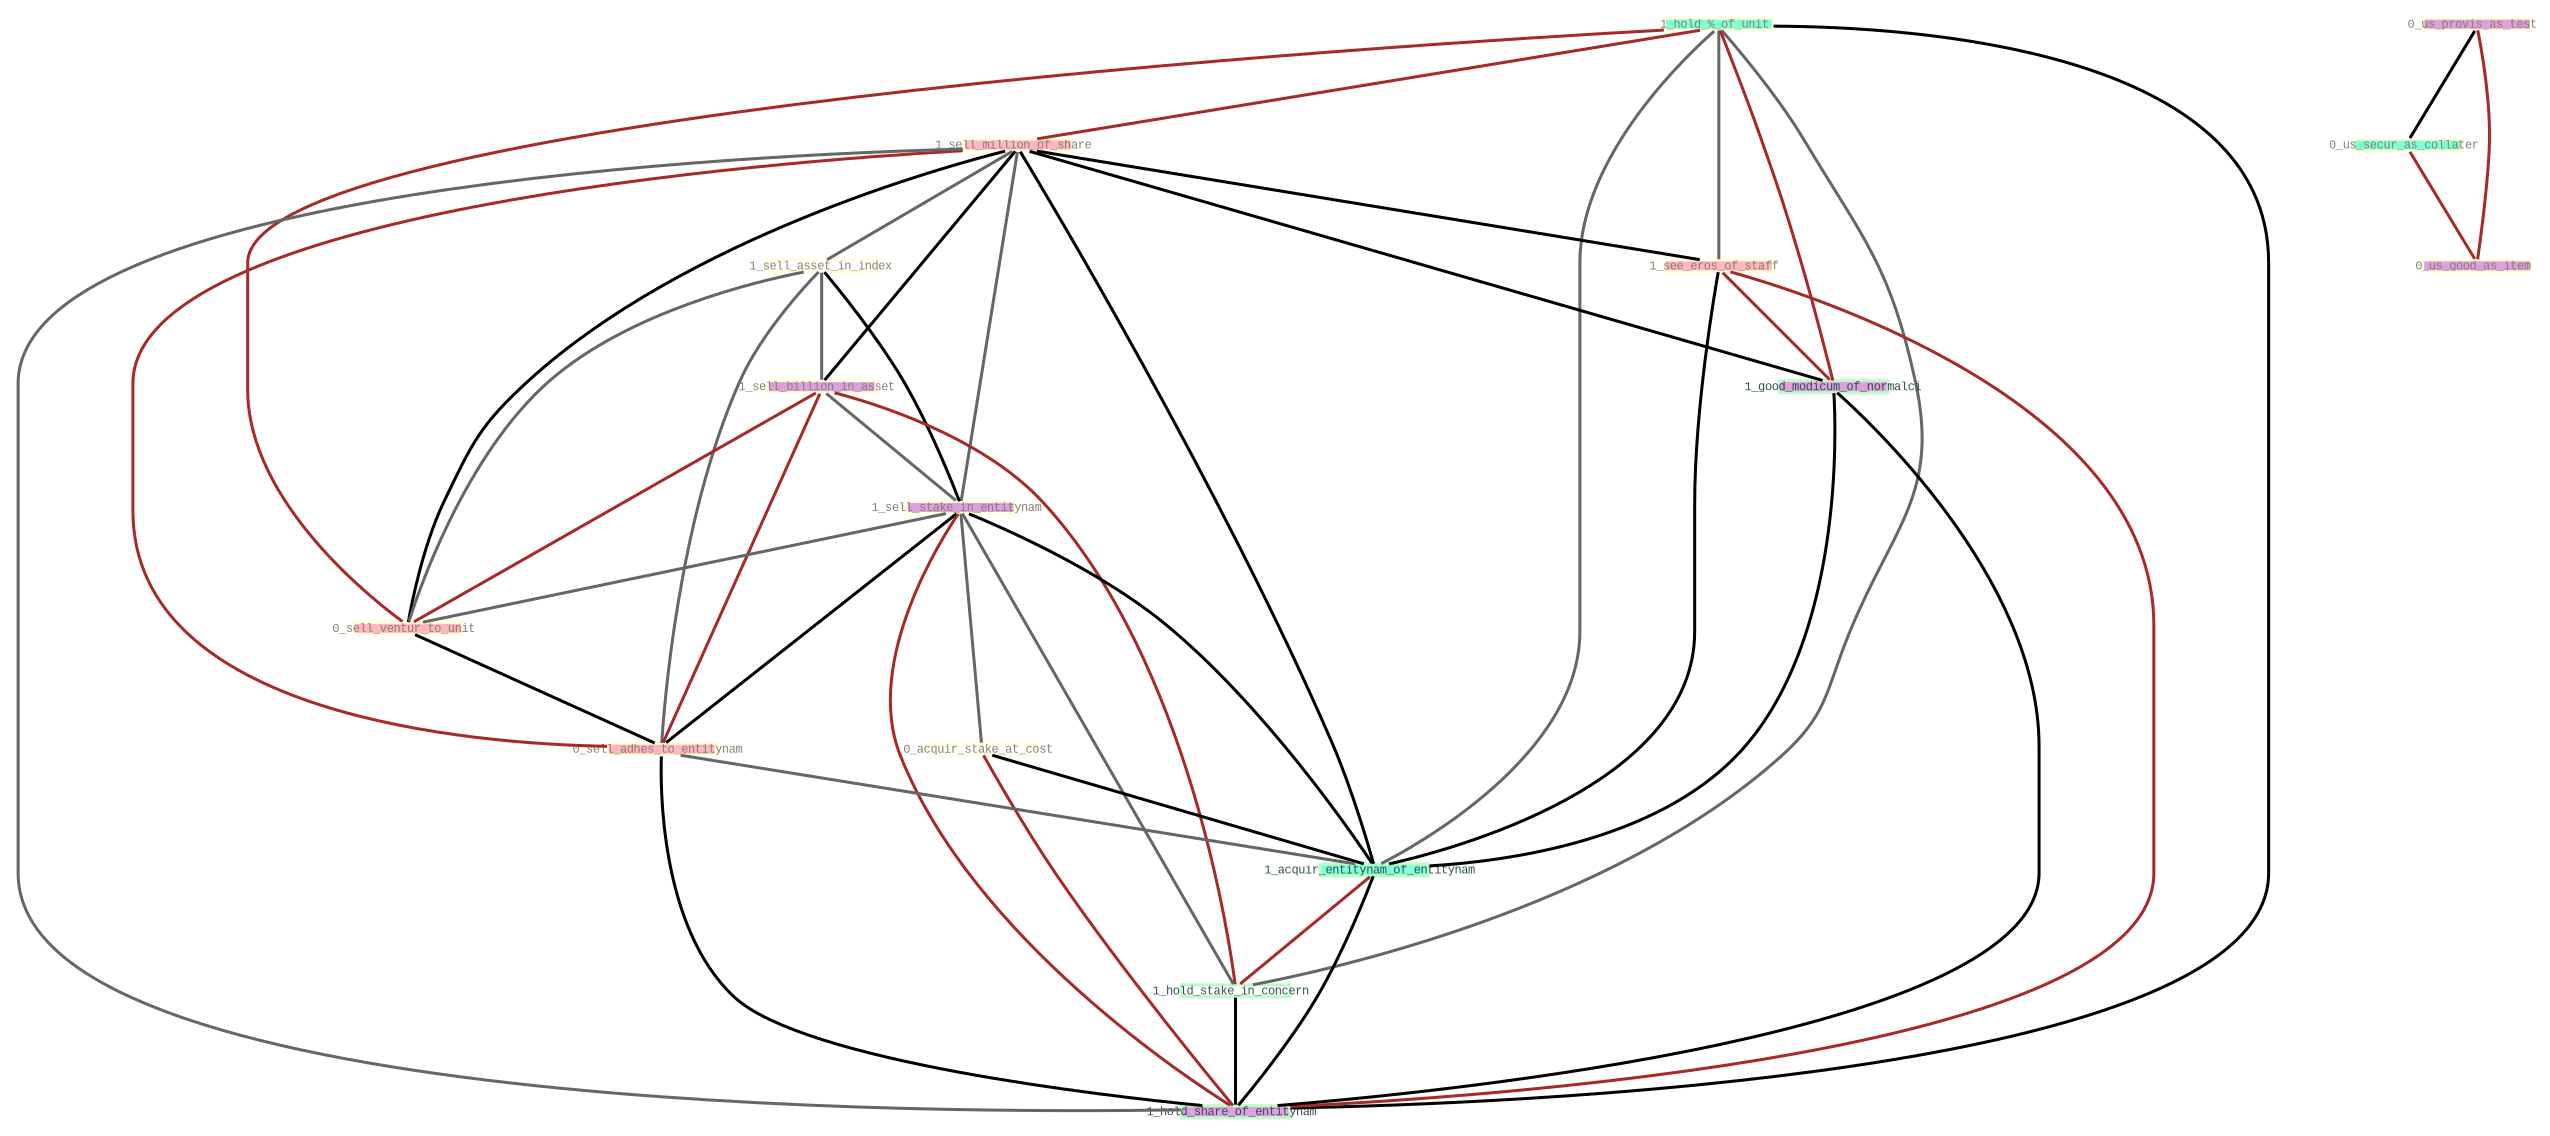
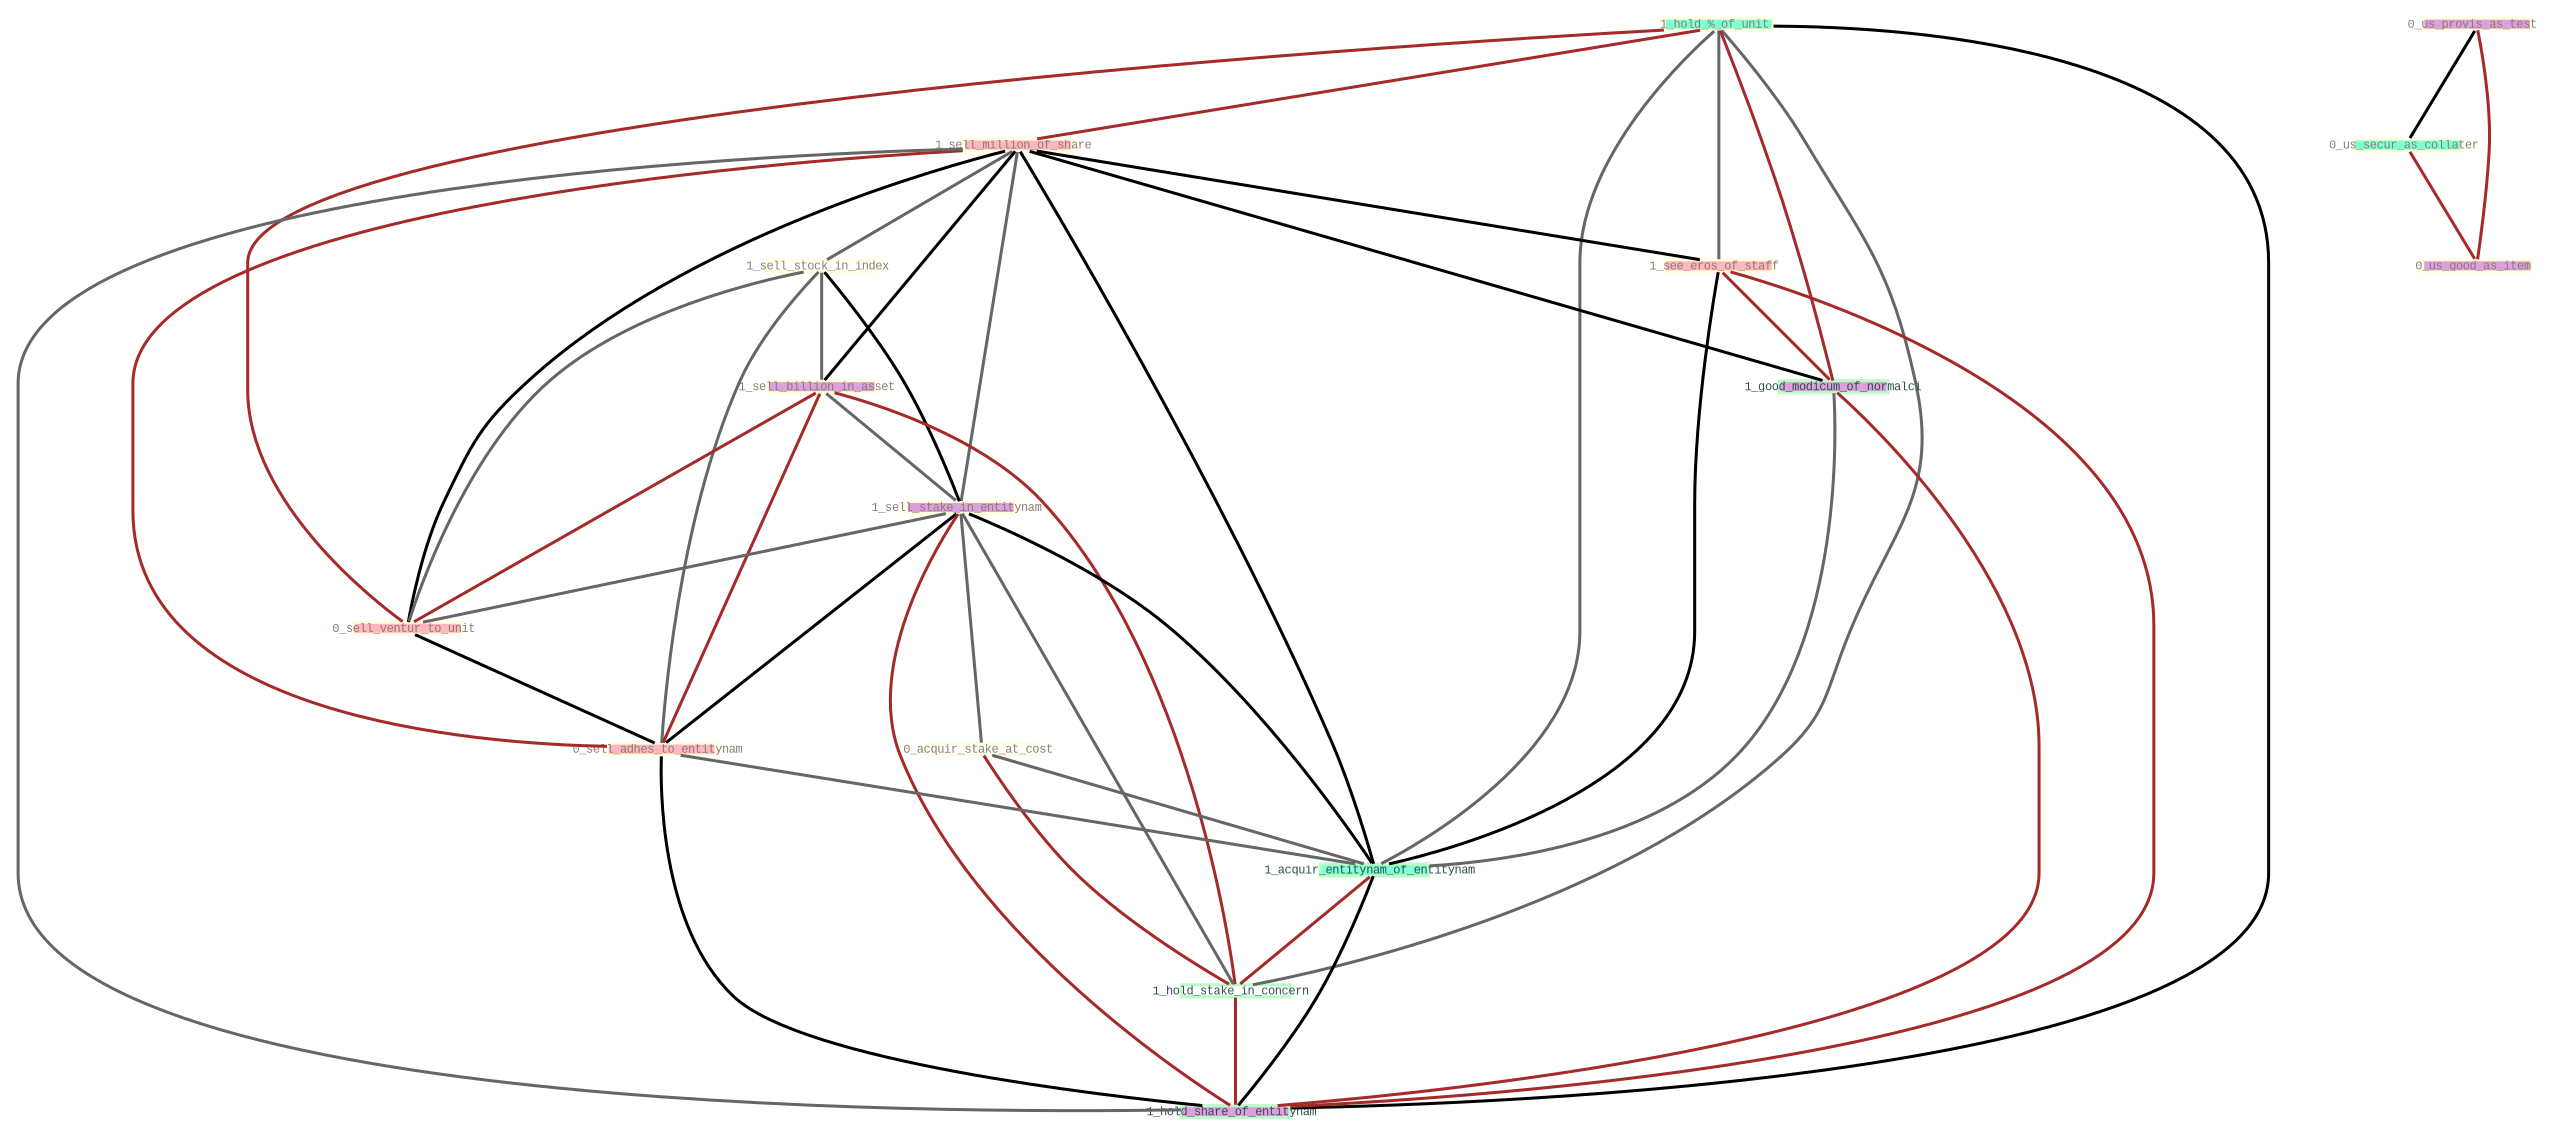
(822, 266) -> (822, 266)
(1752, 735) -> (1752, 735)
(1178, 810) -> (1178, 810)
(1100, 936) -> (1090, 887)
(1947, 973) -> (1947, 973)
(1236, 1051) -> (1236, 1051)
